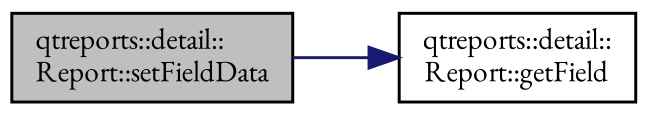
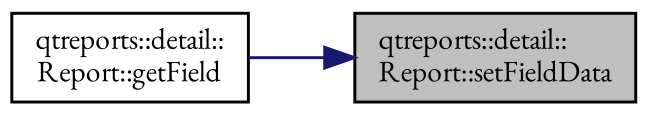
(331, 58) -> (287, 58)
